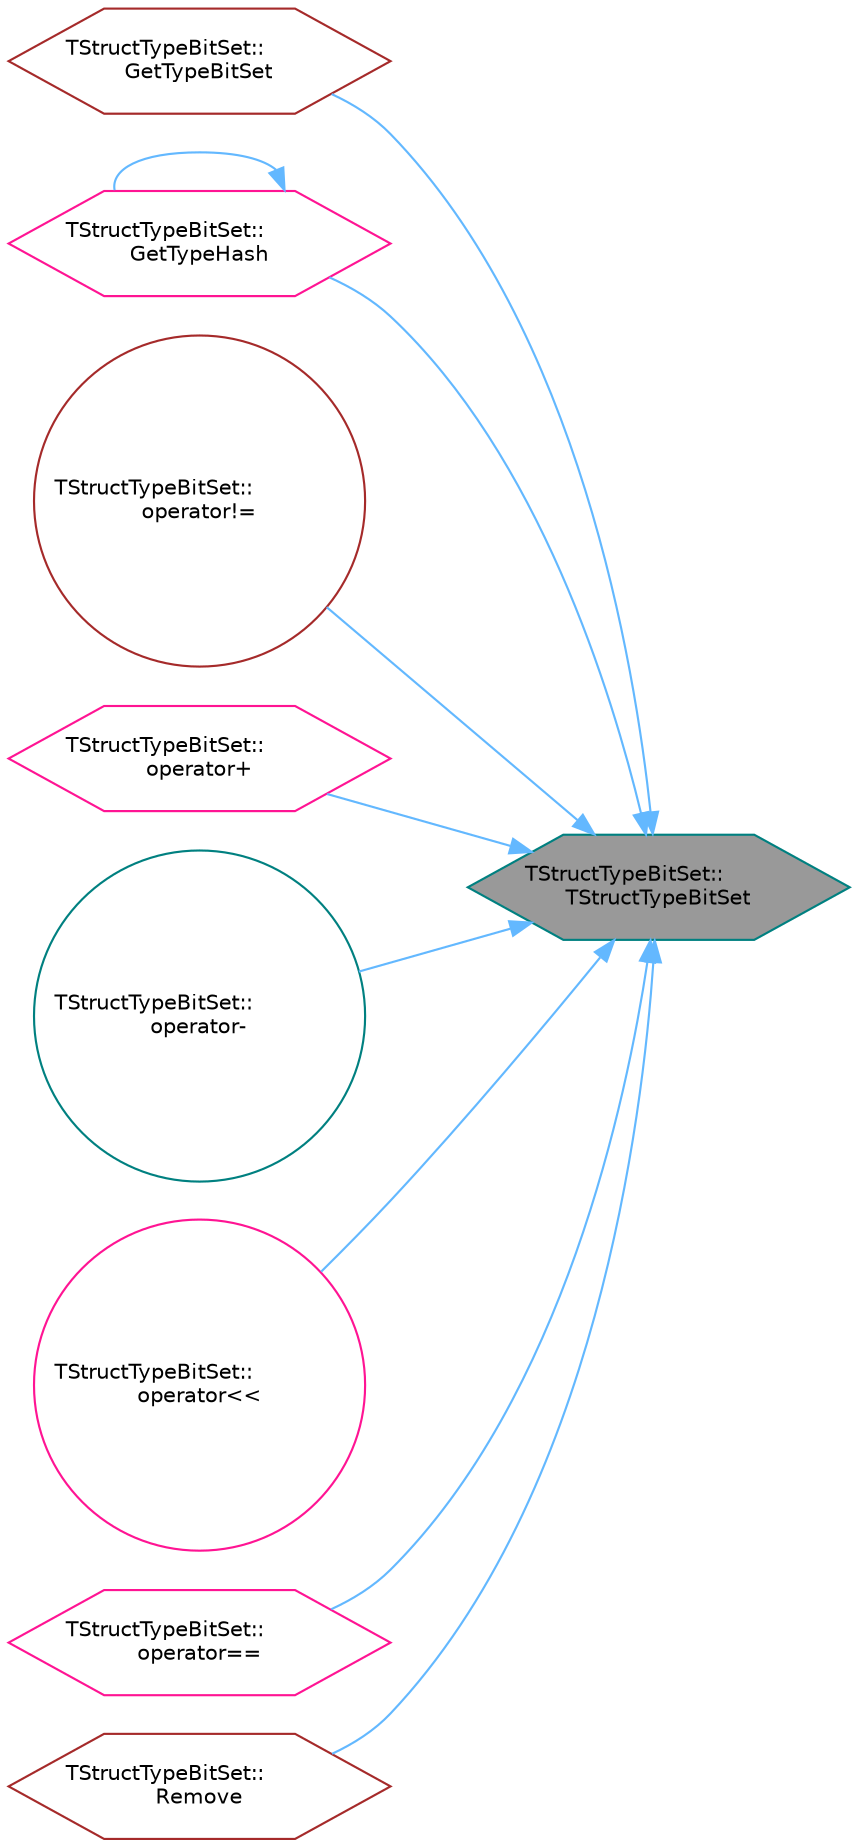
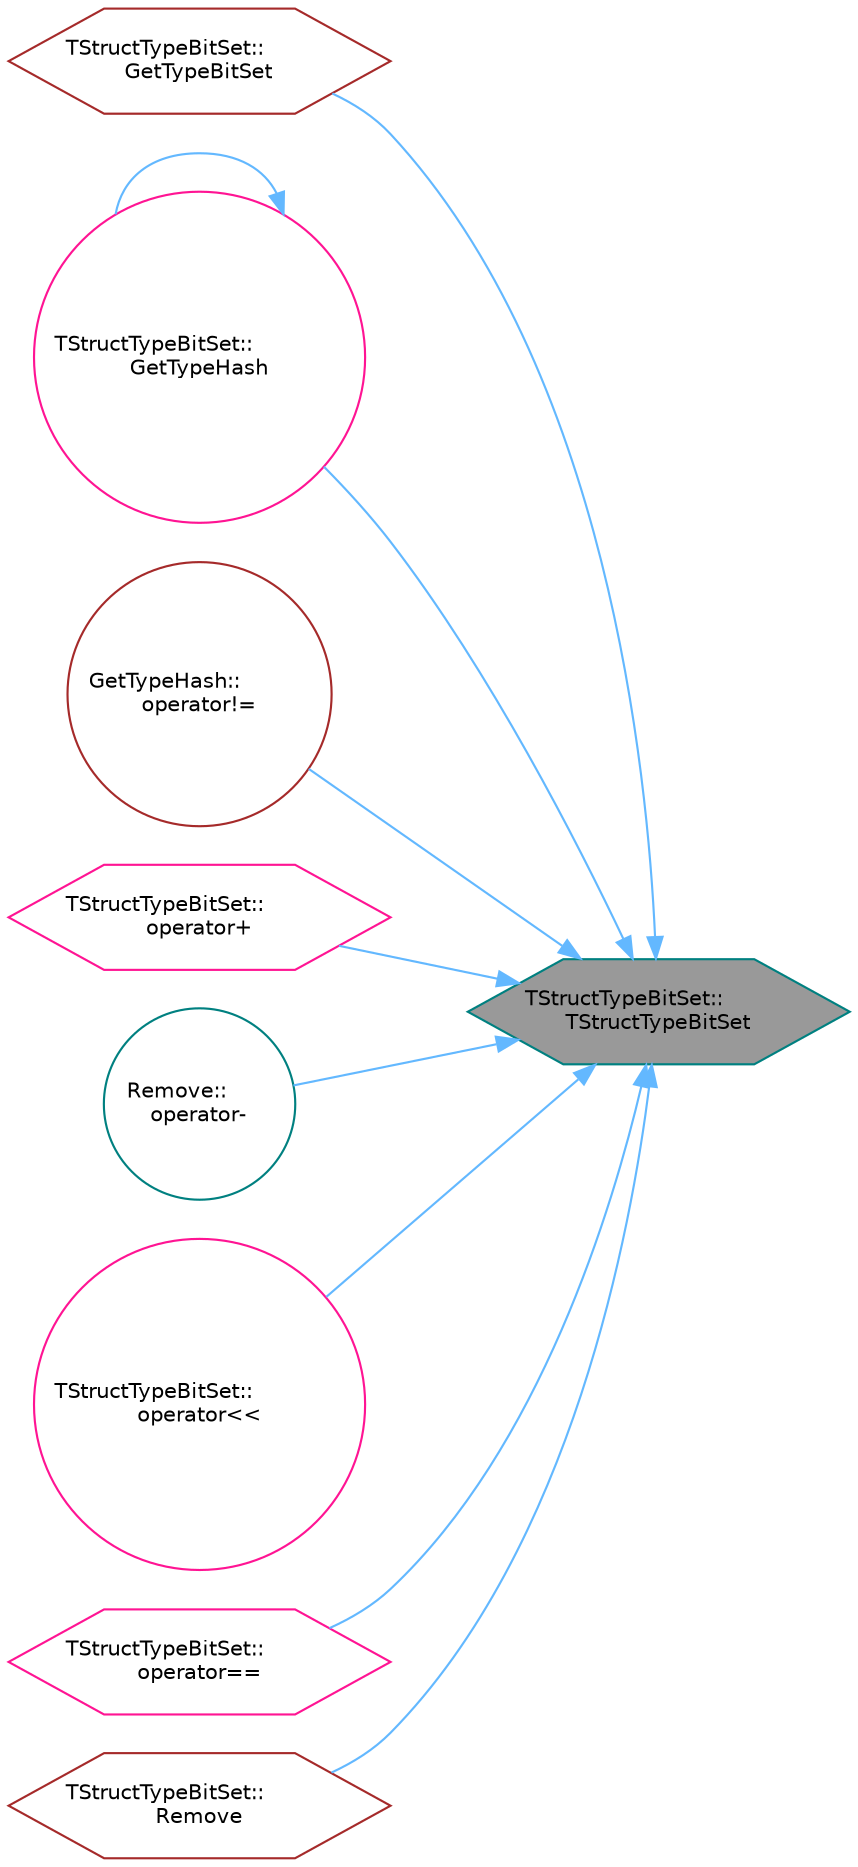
(200, 244) -> (200, 357)
(200, 501) -> (200, 694)
(200, 1016) -> (200, 1104)
